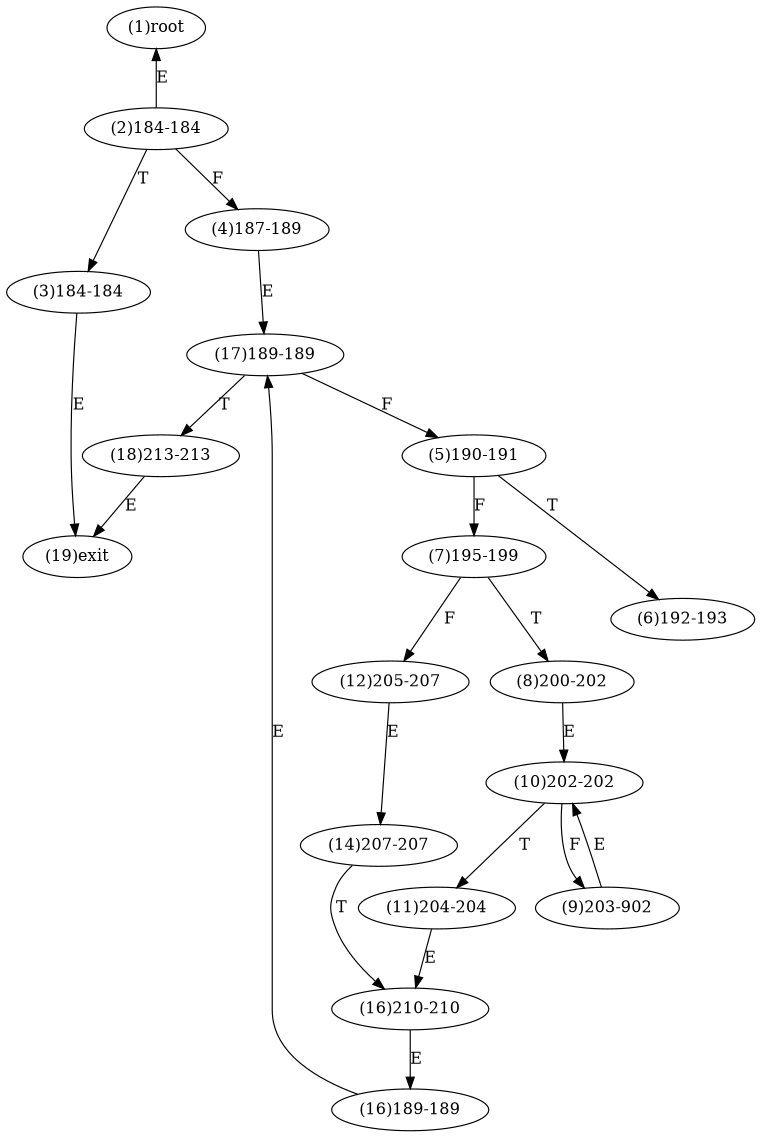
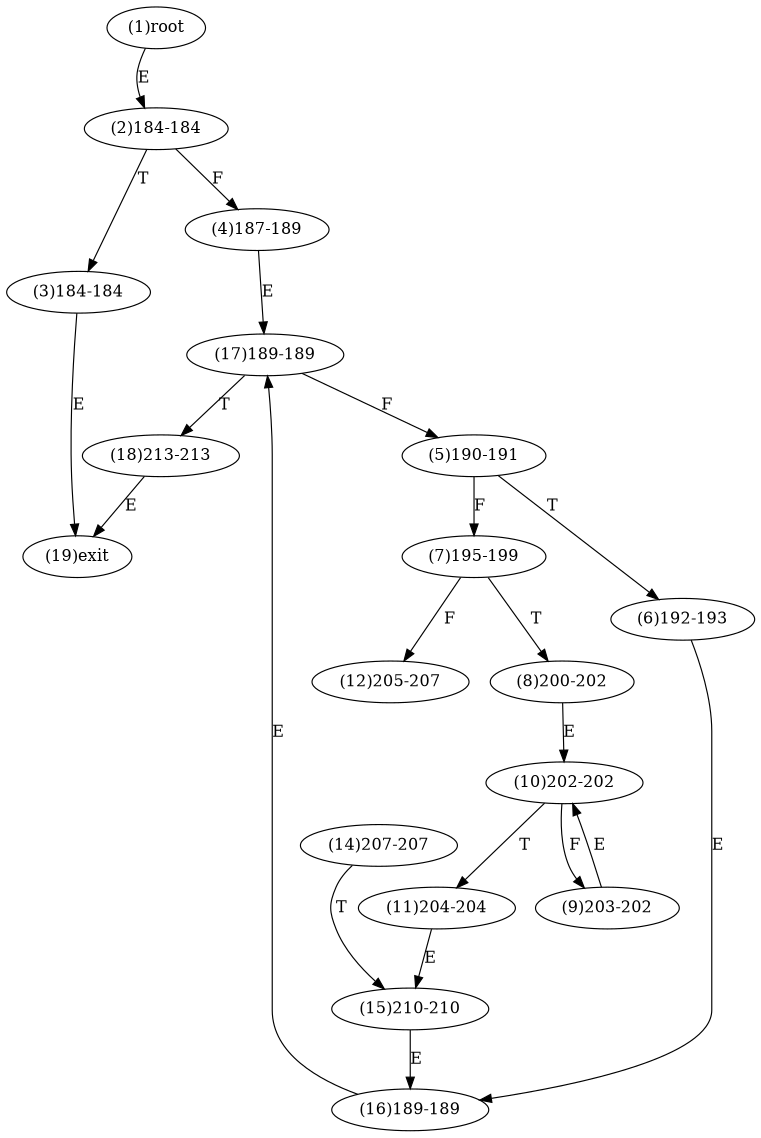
(156, 84) -> (137, 72)
(385, 758) -> none
(607, 908) -> (607, 908)
none -> (712, 947)
(410, 1009) -> (410, 1009)
